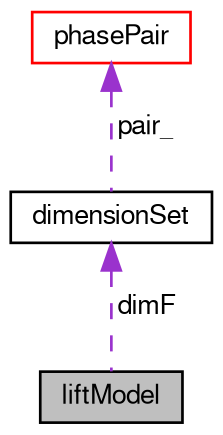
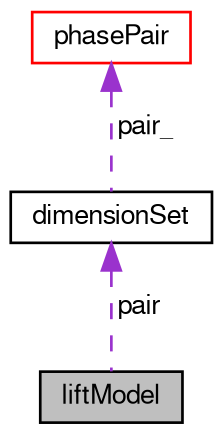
(145, 307) -> (137, 307)
